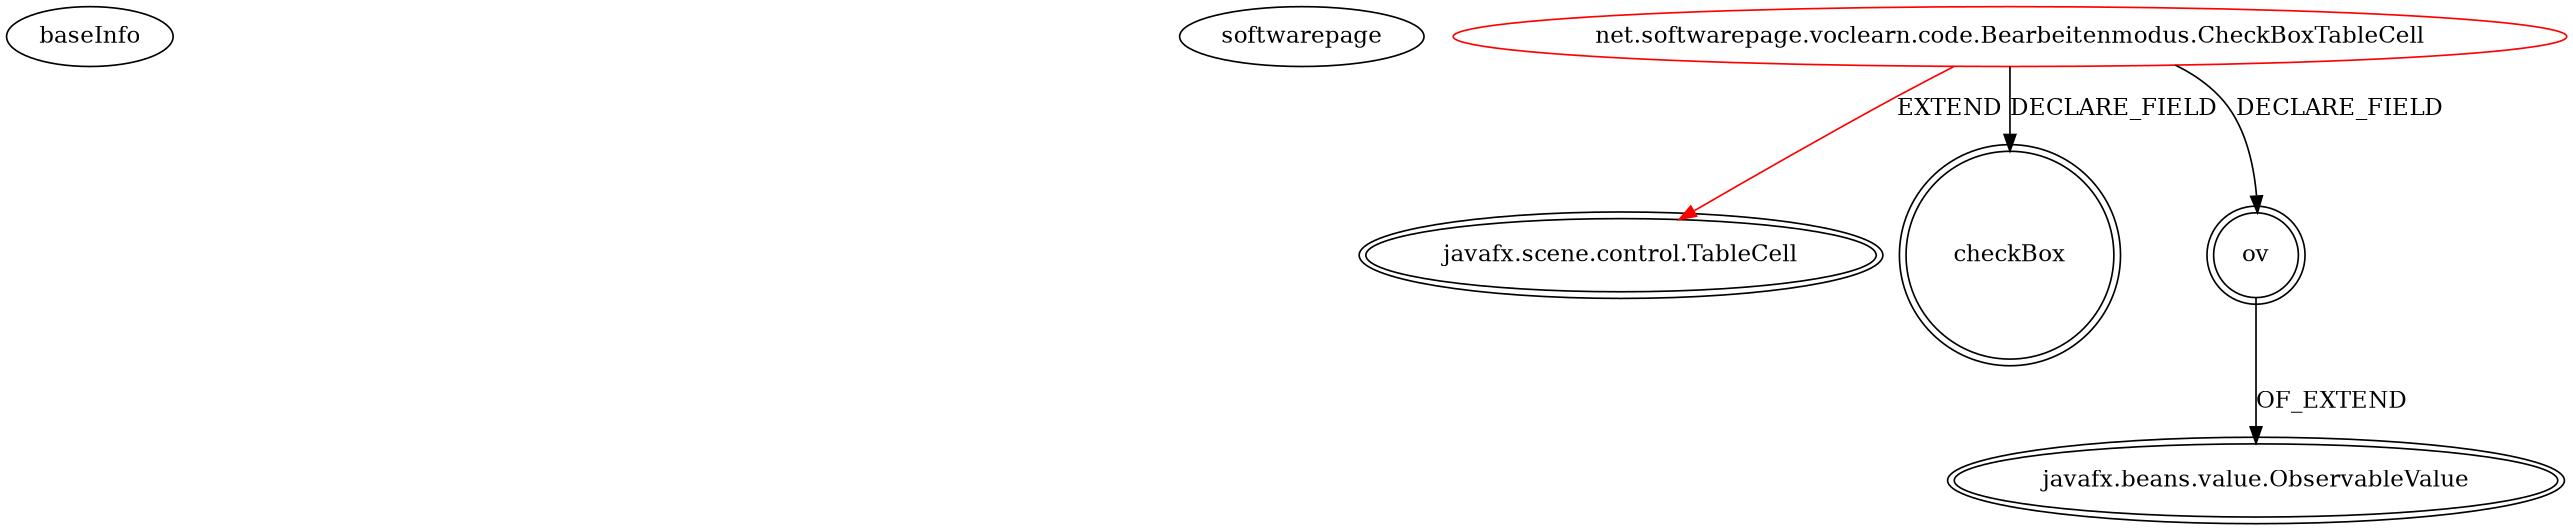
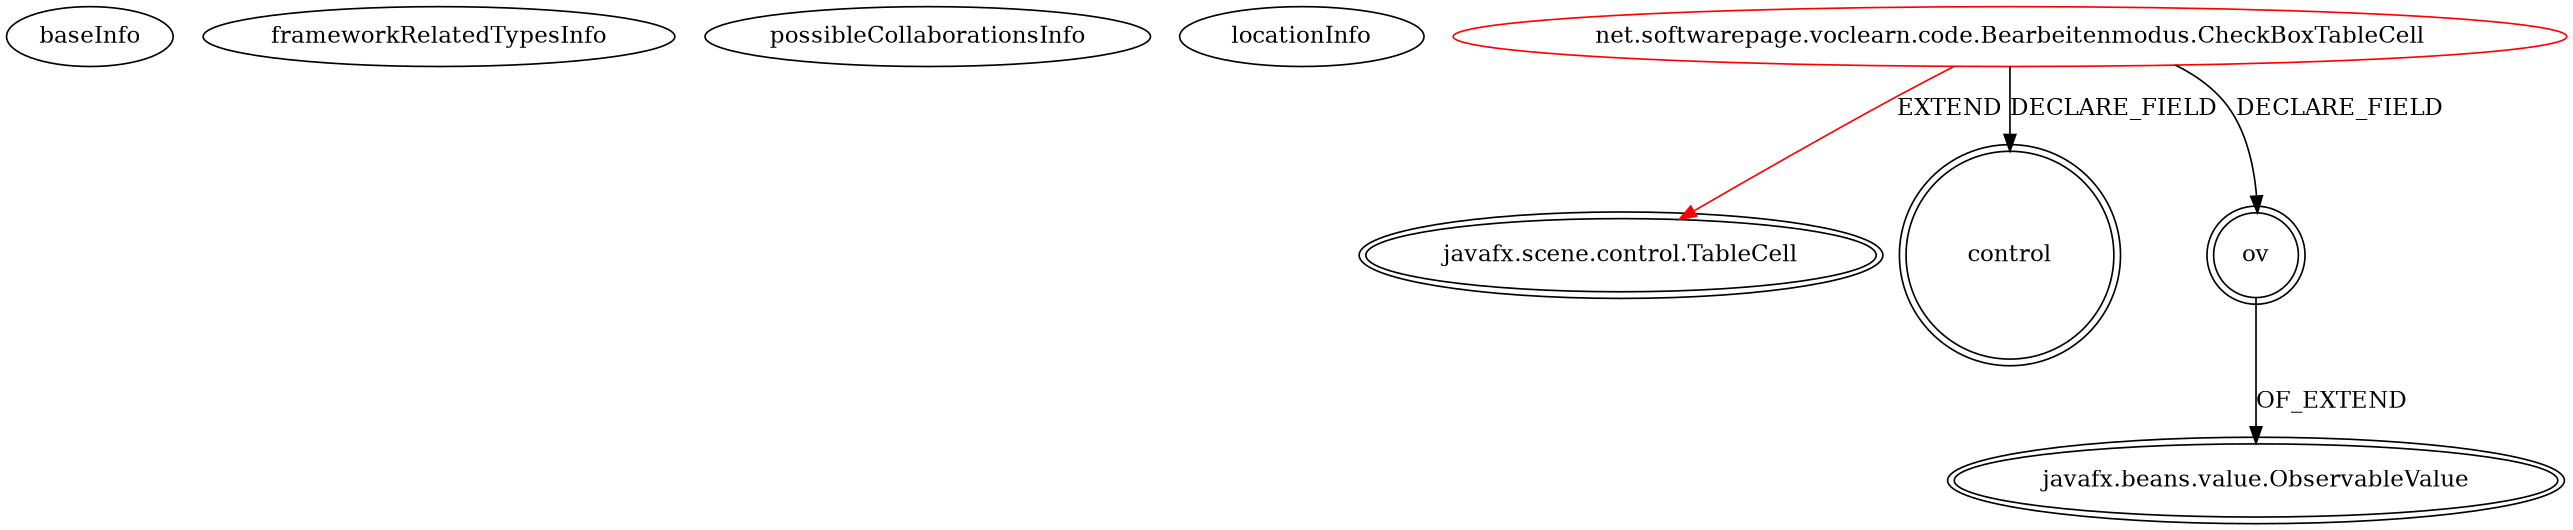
none -> (439, 37)
none -> (928, 37)
(1302, 37) -> (1302, 37)
(2010, 255) -> (2010, 255)
